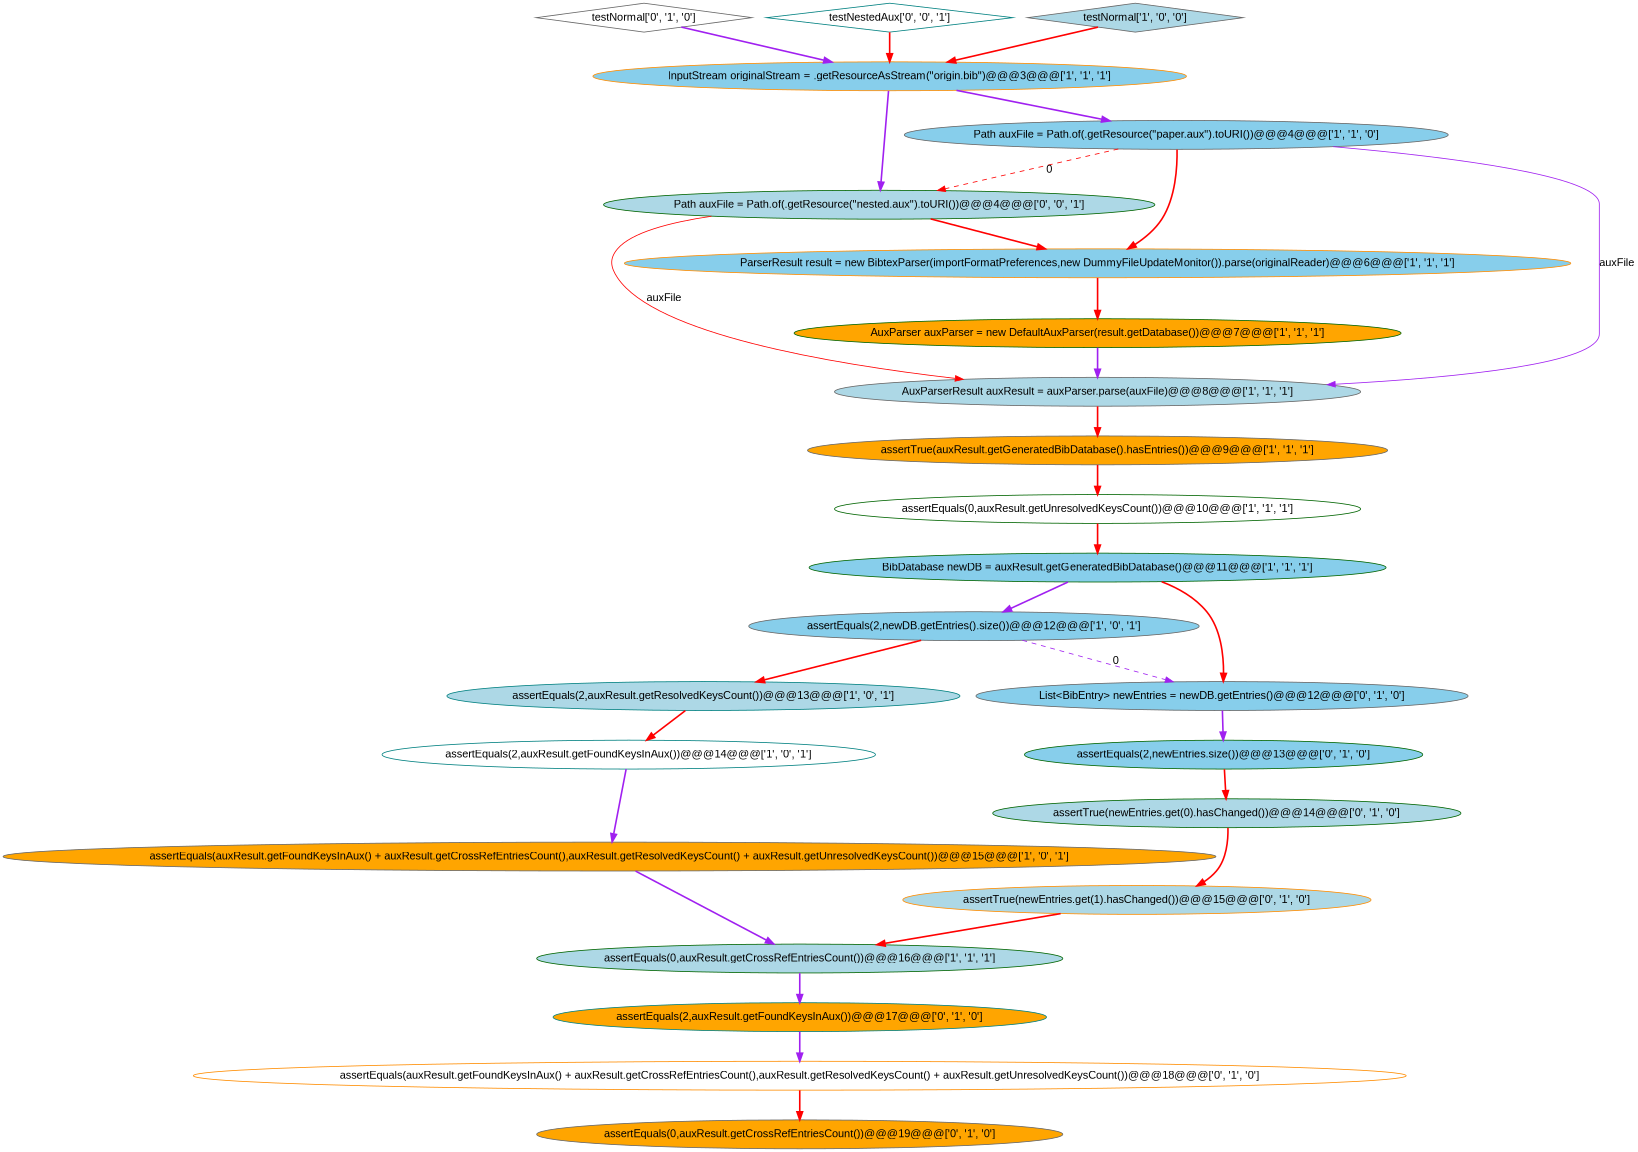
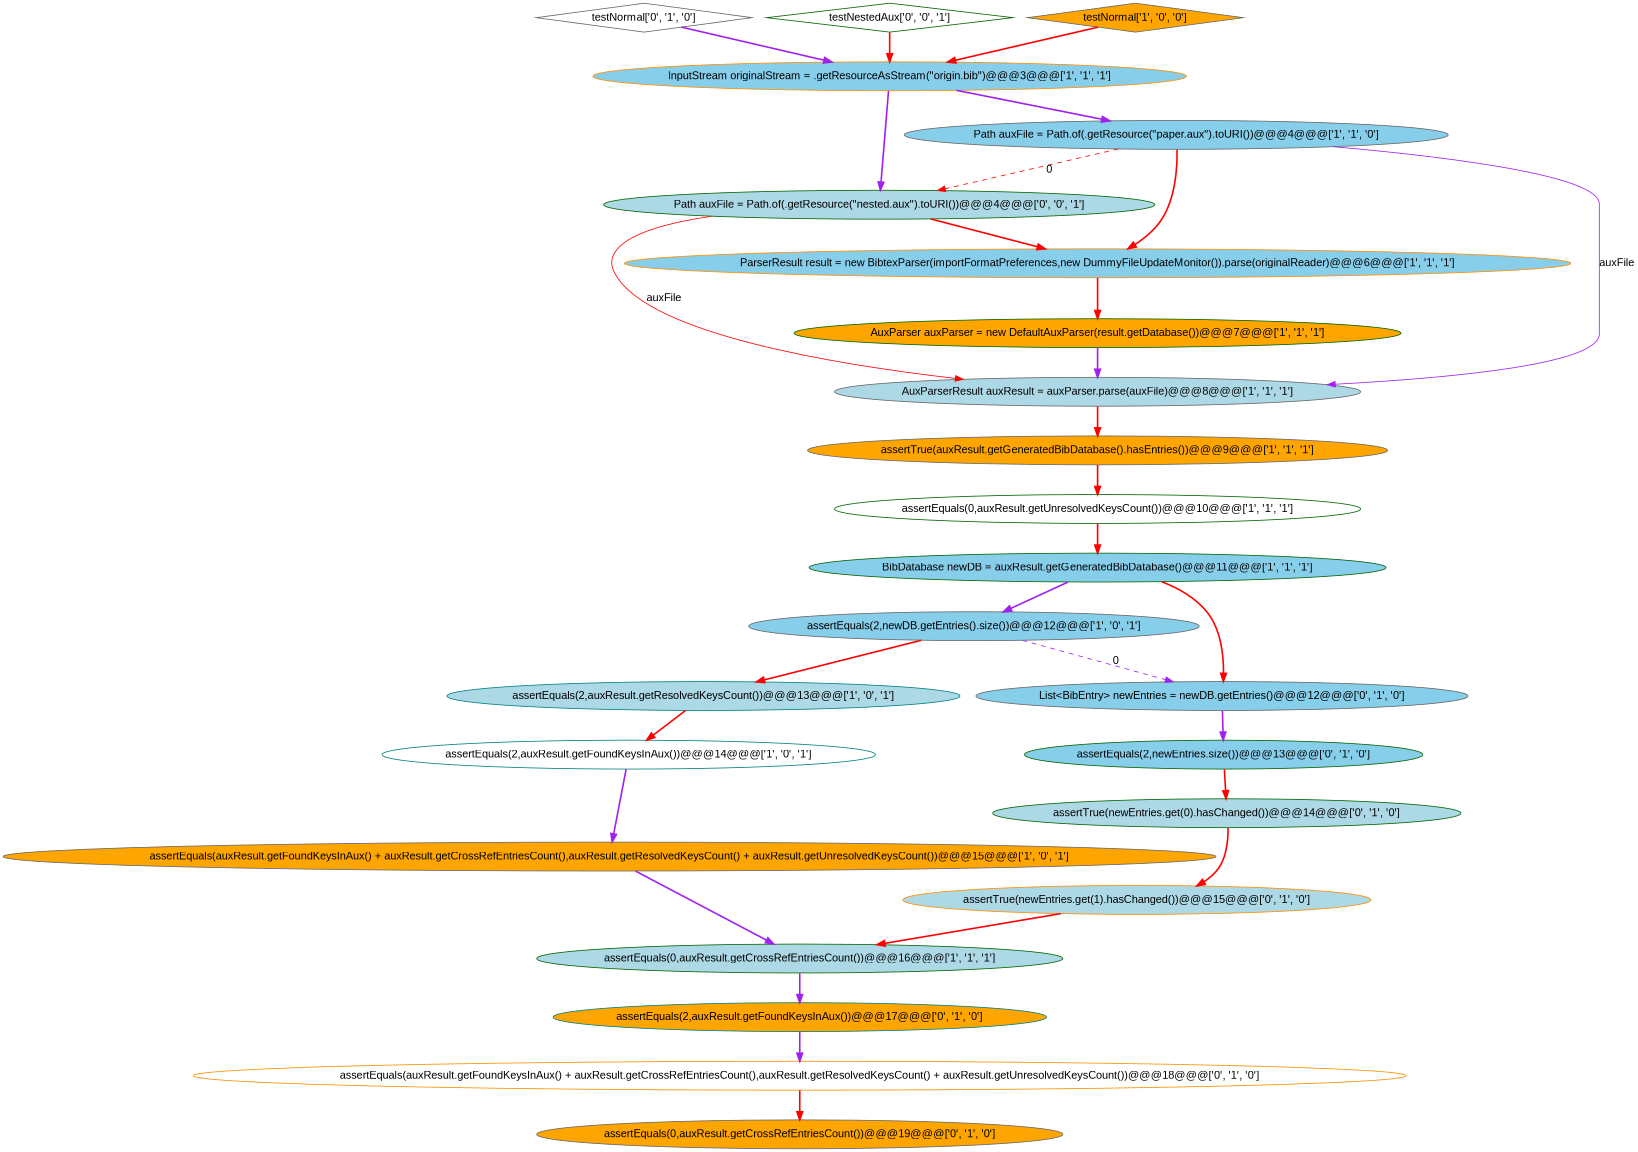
(890, 18) -> (890, 18)
(1135, 18) -> (1135, 18)
